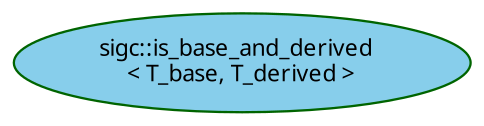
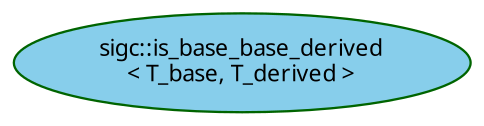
(242, 63) -> (242, 63)
